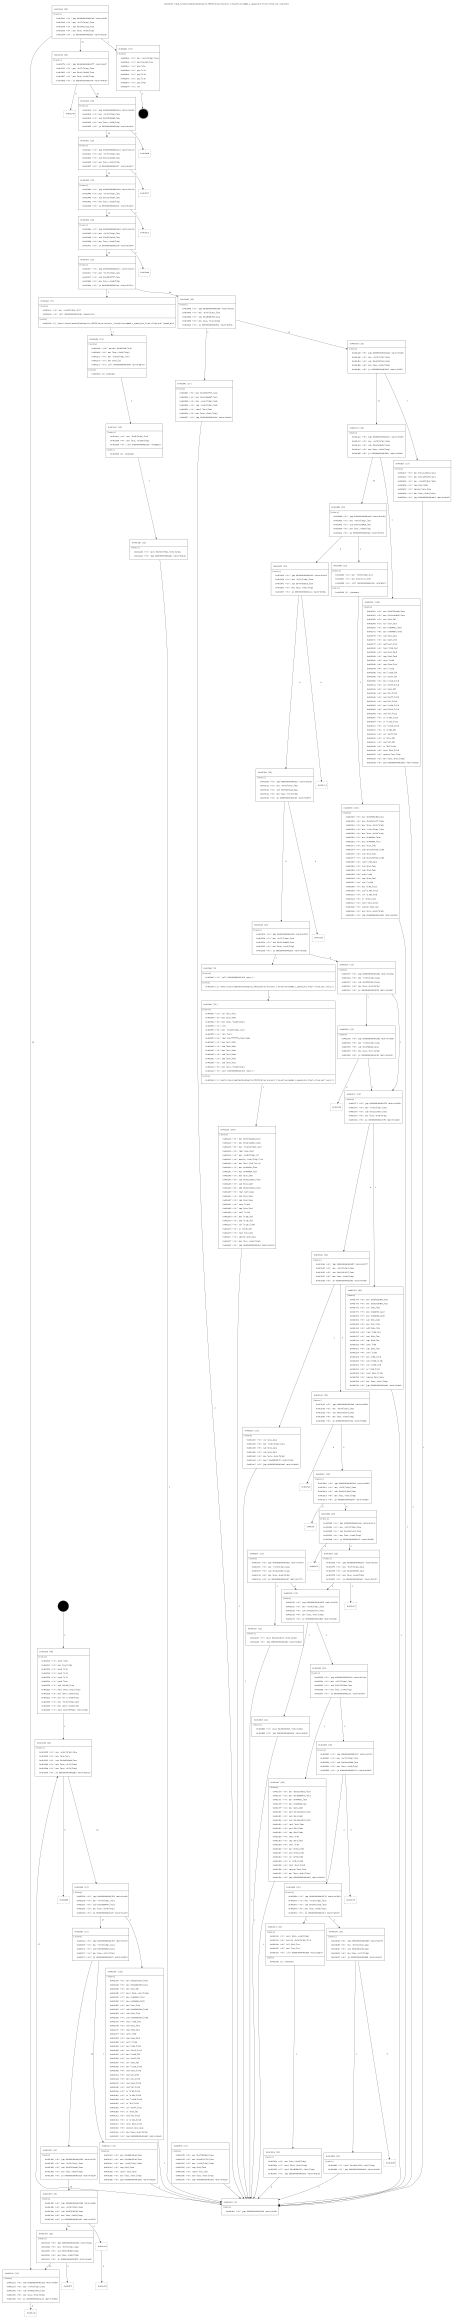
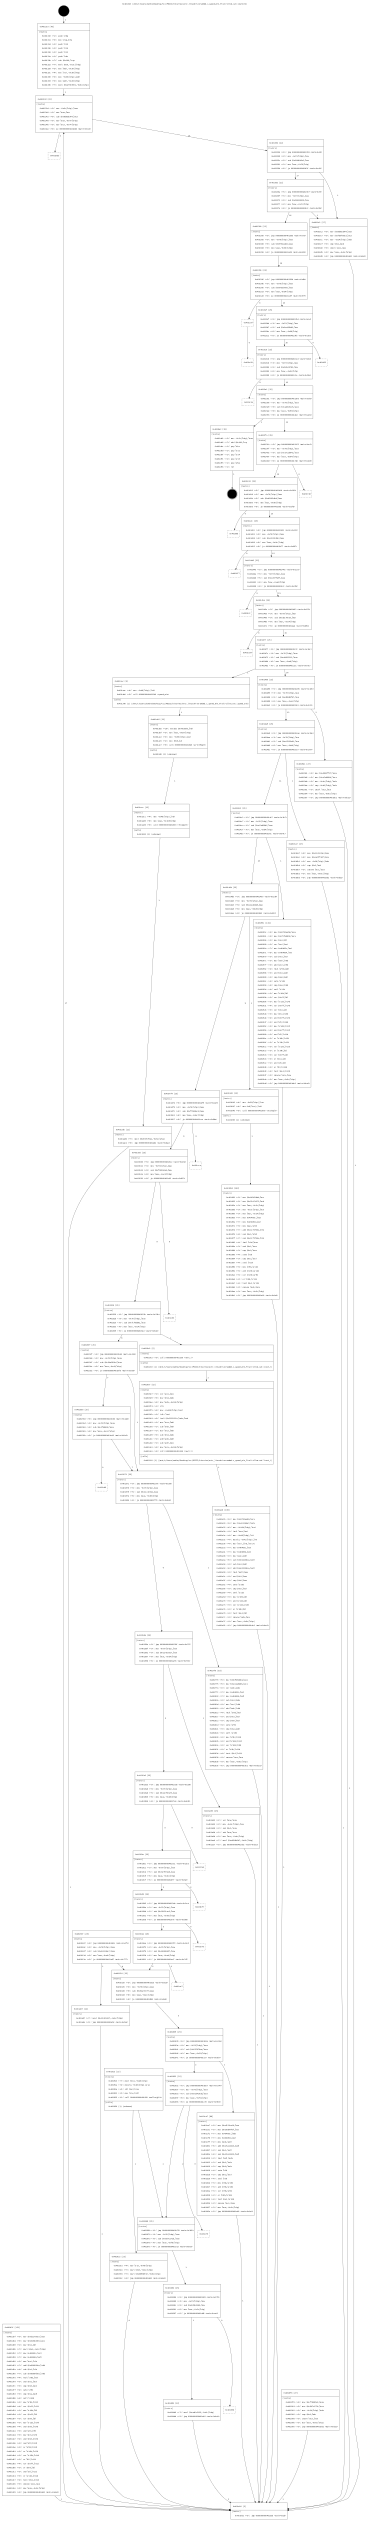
(31, 1148) -> (285, 382)
(281, 1727) -> none
(305, 1919) -> (150, 2163)
(137, 1941) -> (332, 193)
